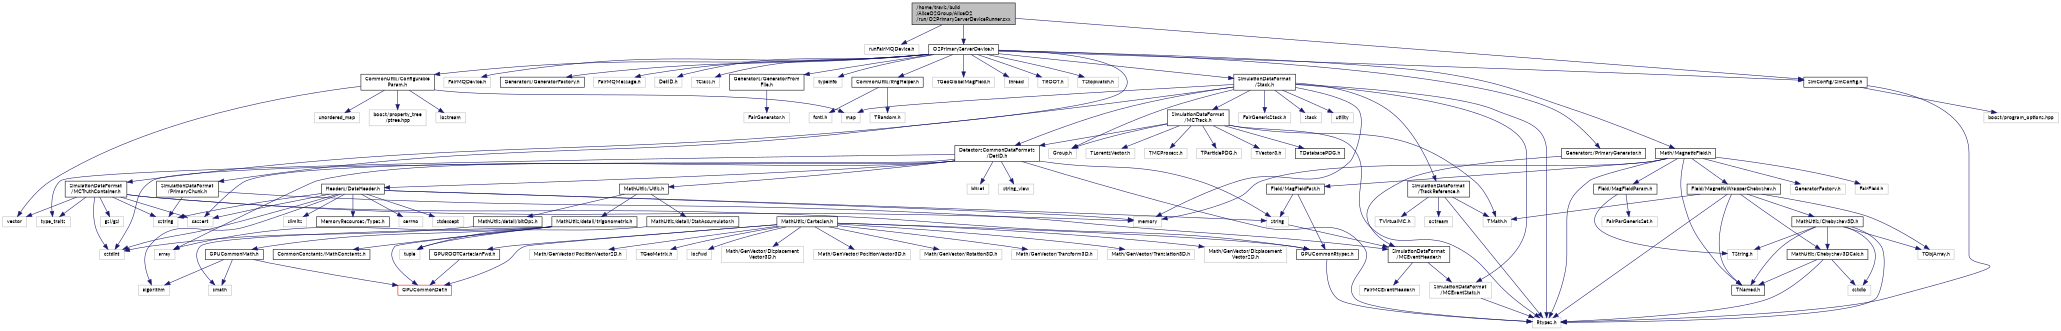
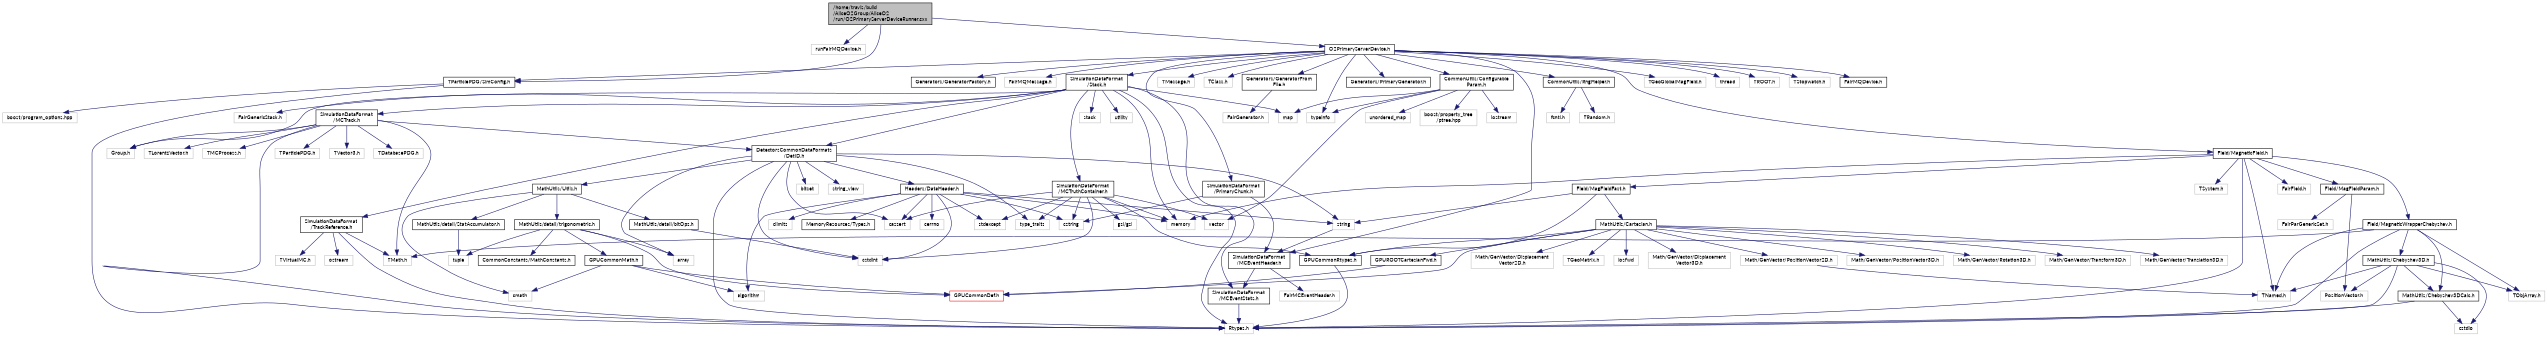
(467, 82) -> (1863, 82)
(668, 82) -> (1176, 82)
(1835, 82) -> (479, 82)
none -> (1389, 100)
(1320, 153) -> (398, 153)
(1685, 153) -> (2243, 153)
(1437, 171) -> (1531, 188)
(1818, 189) -> (2211, 189)
none -> (1612, 205)
none -> (1037, 207)
(356, 233) -> (405, 221)
(1742, 255) -> (2344, 296)
(1790, 271) -> (2034, 284)
(1460, 290) -> (1239, 296)
(1748, 290) -> (2274, 296)
